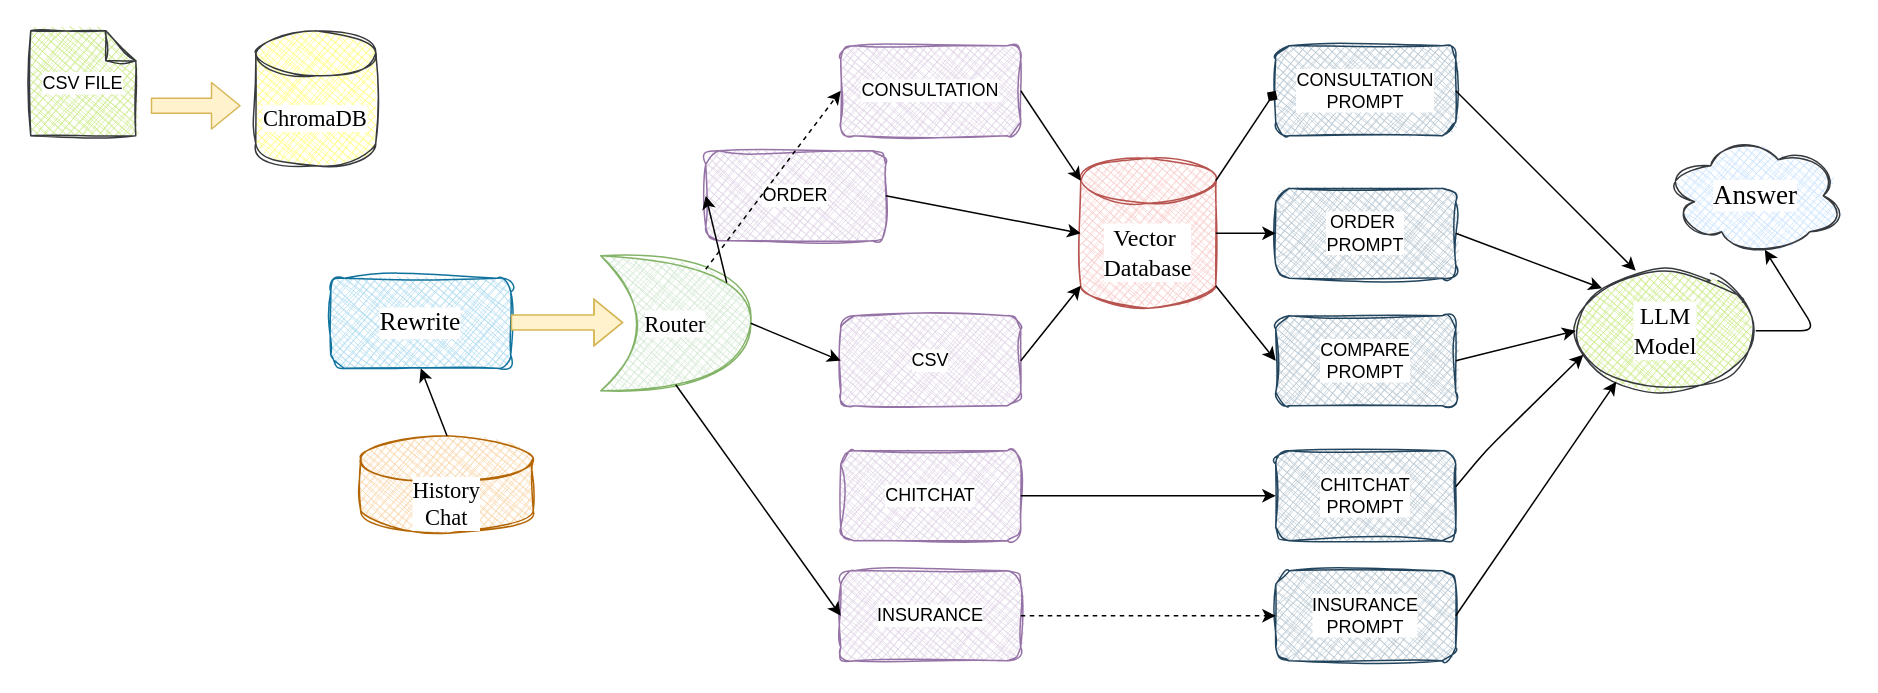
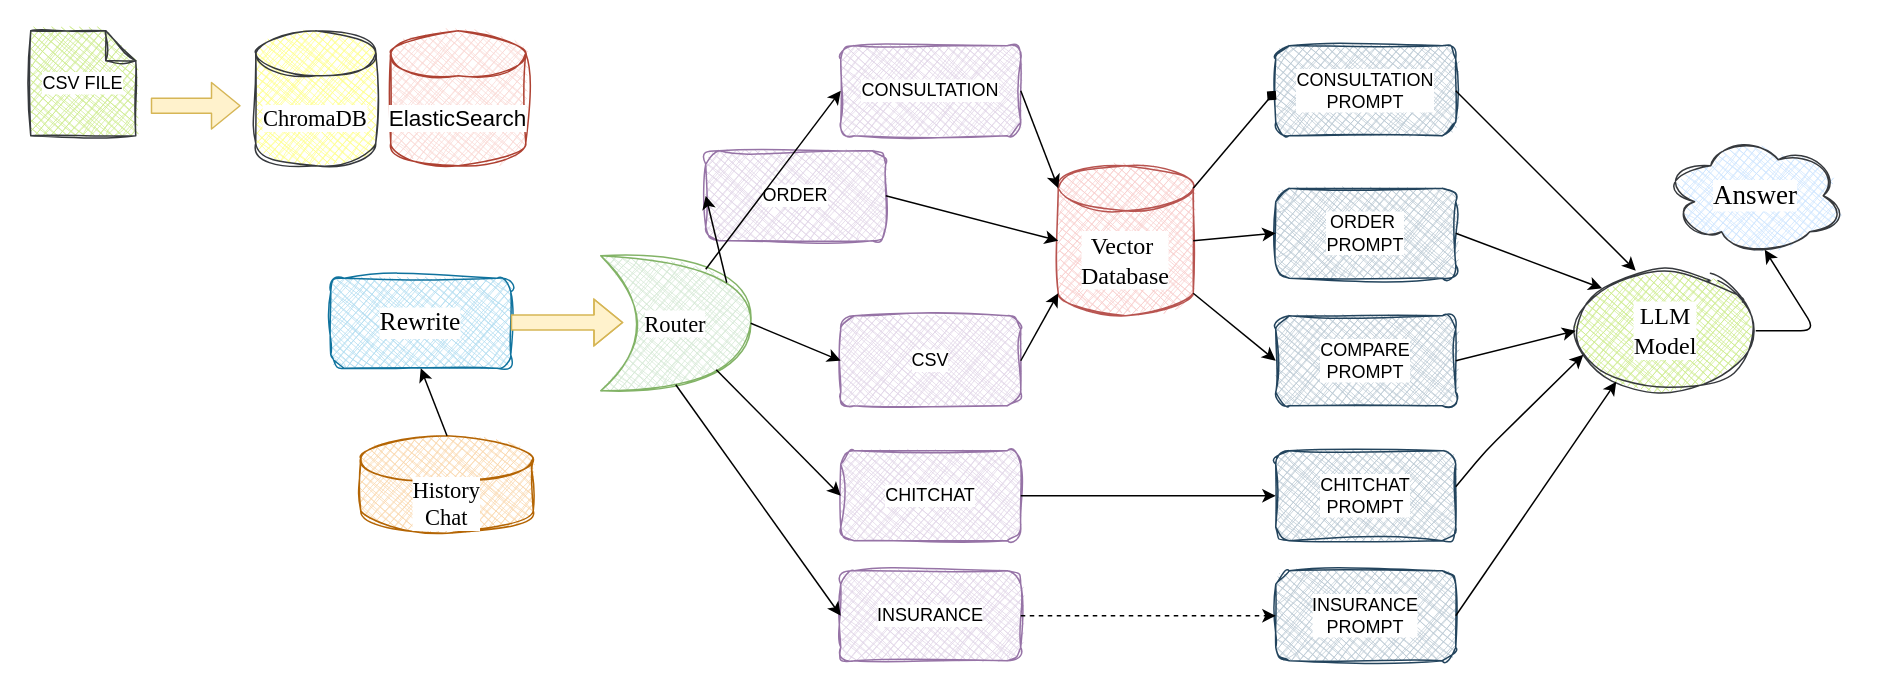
none -> (458, 98)
(815, 125) -> (815, 125)
(1148, 233) -> (1126, 241)
none -> (776, 430)
